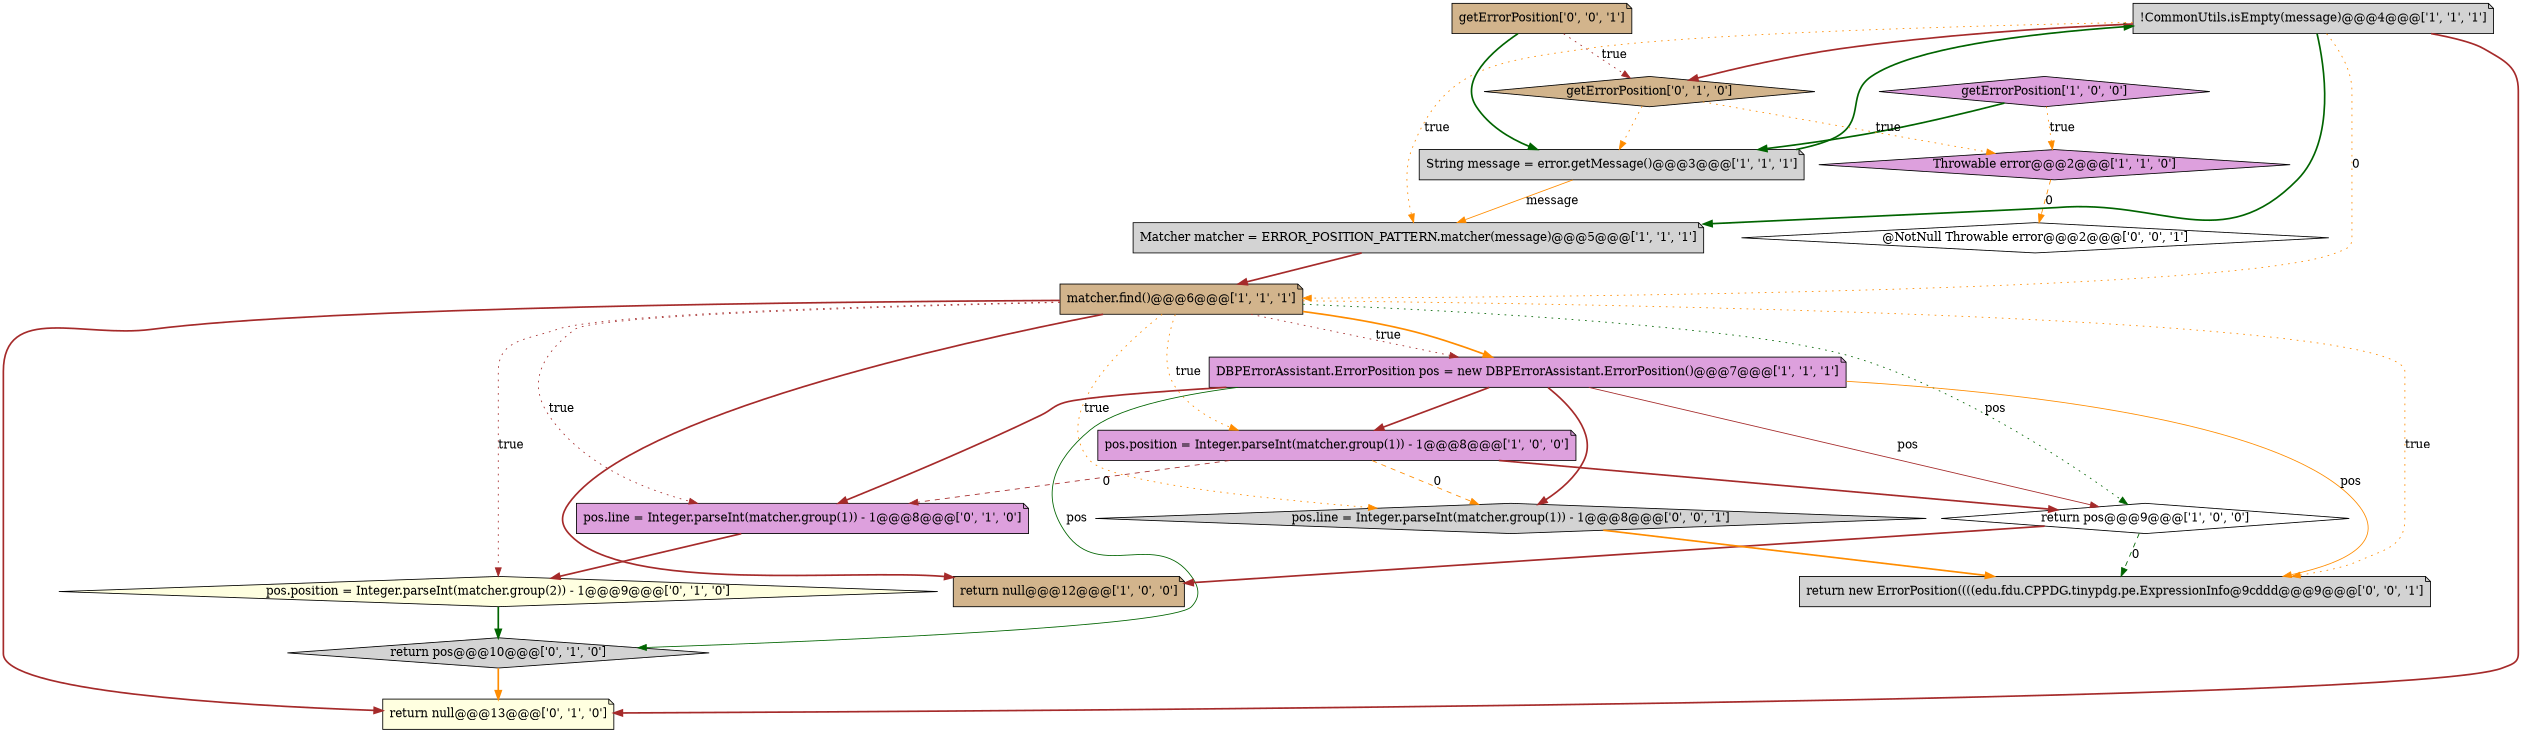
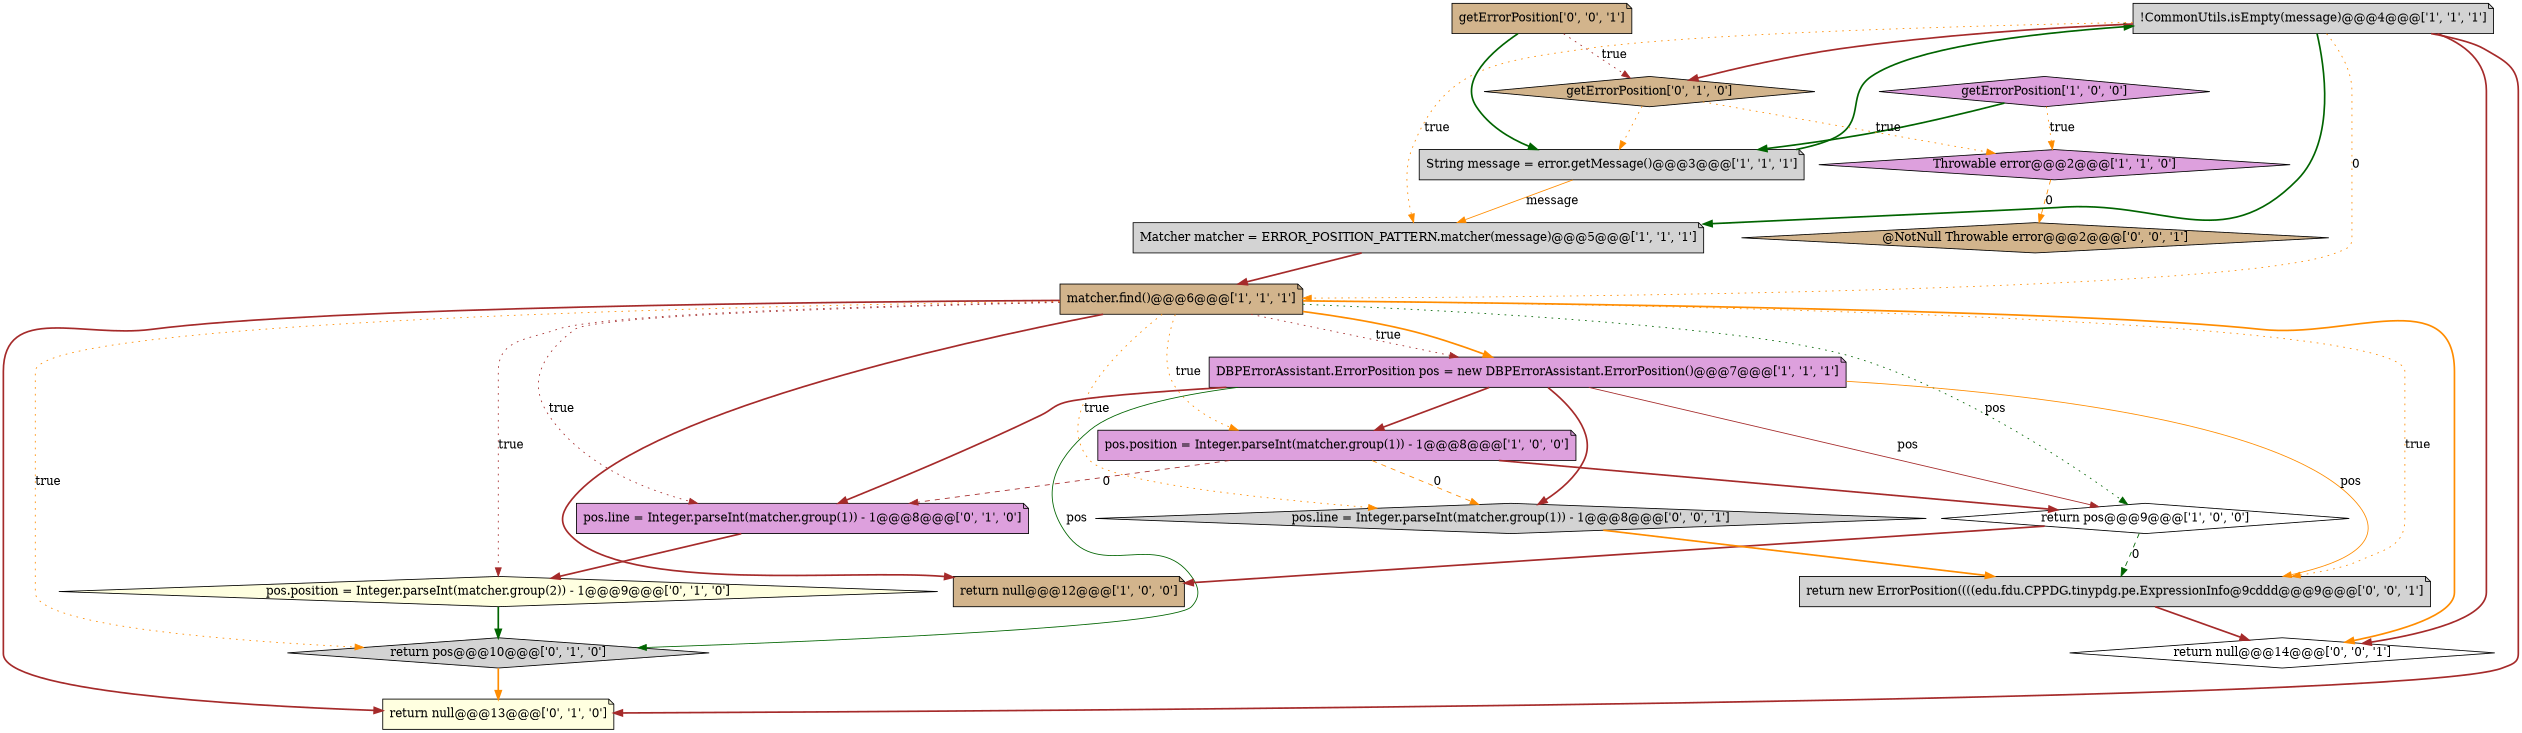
(2035, 238) -> (2035, 238)
none -> (269, 329)
none -> (2282, 653)
